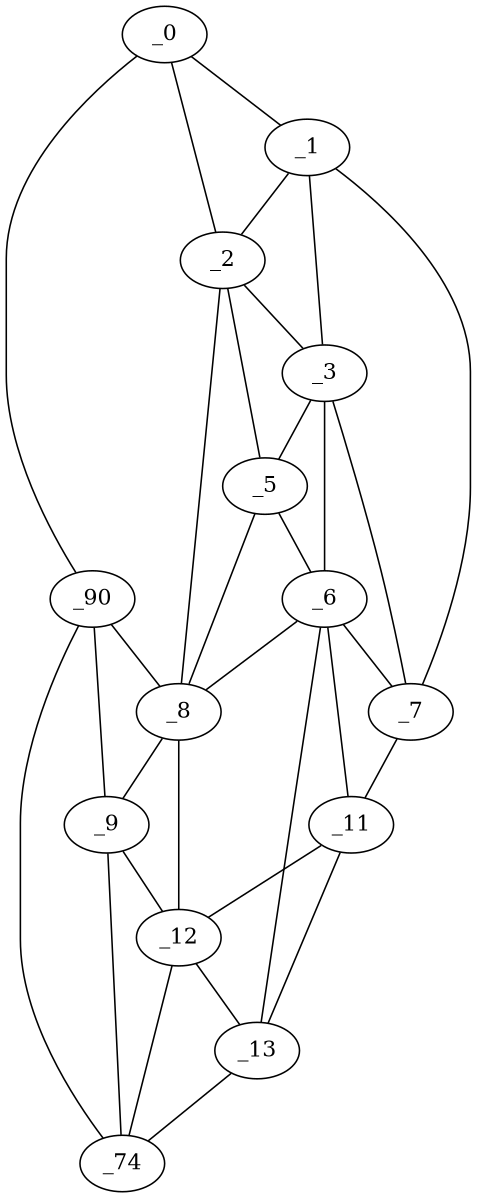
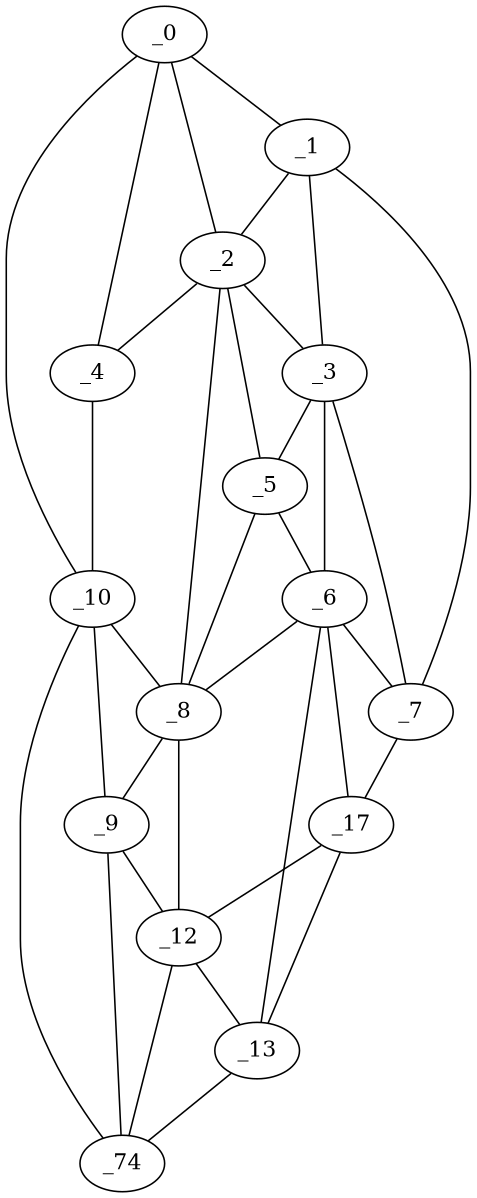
none -> (93, 373)
(93, 599) -> (93, 599)
(351, 825) -> (351, 825)
